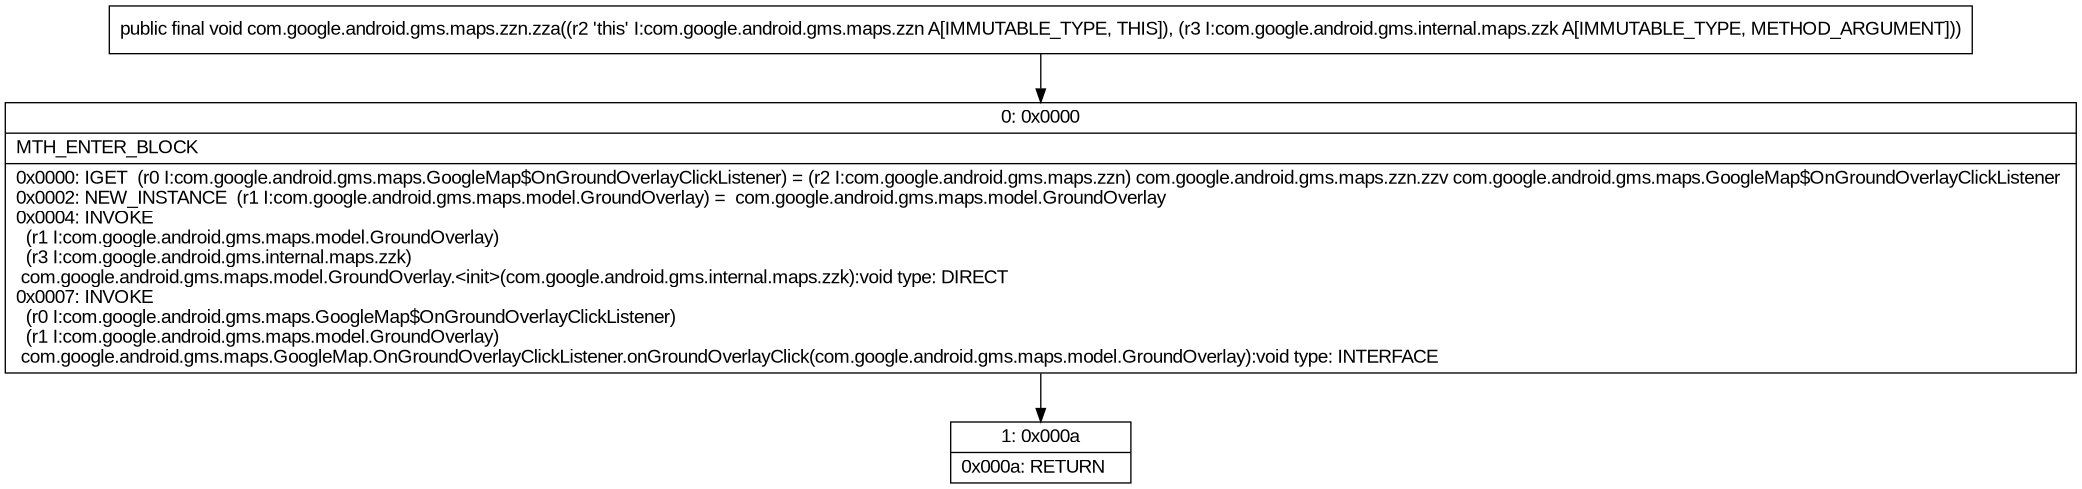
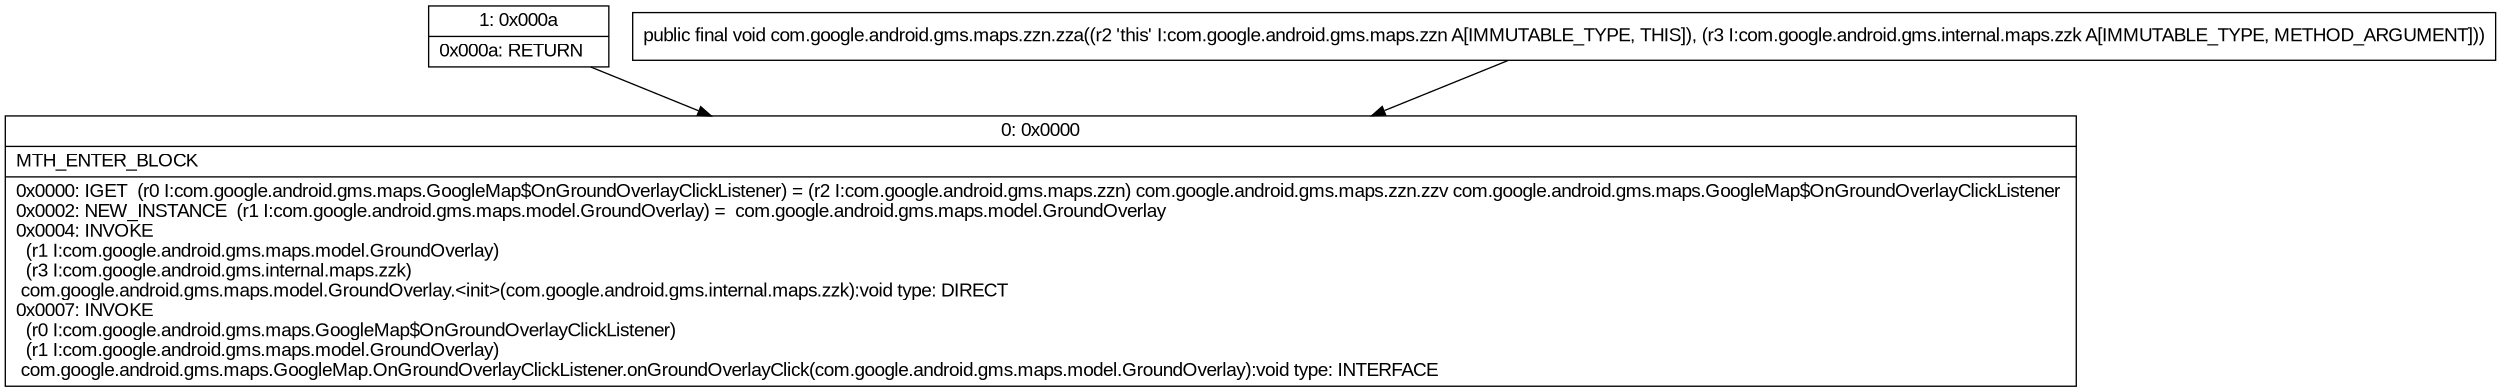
(1041, 391) -> (645, 89)
